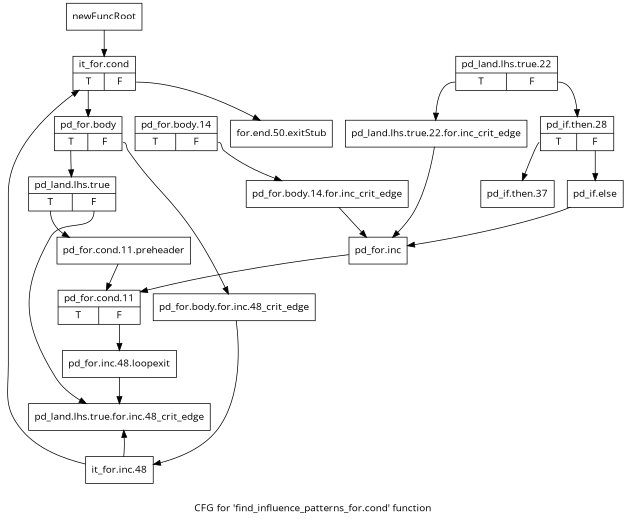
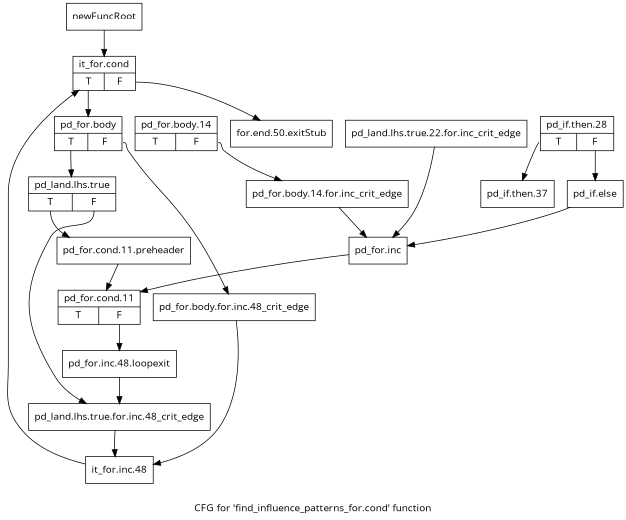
(507, 73) -> none
(124, 447) -> (115, 440)
